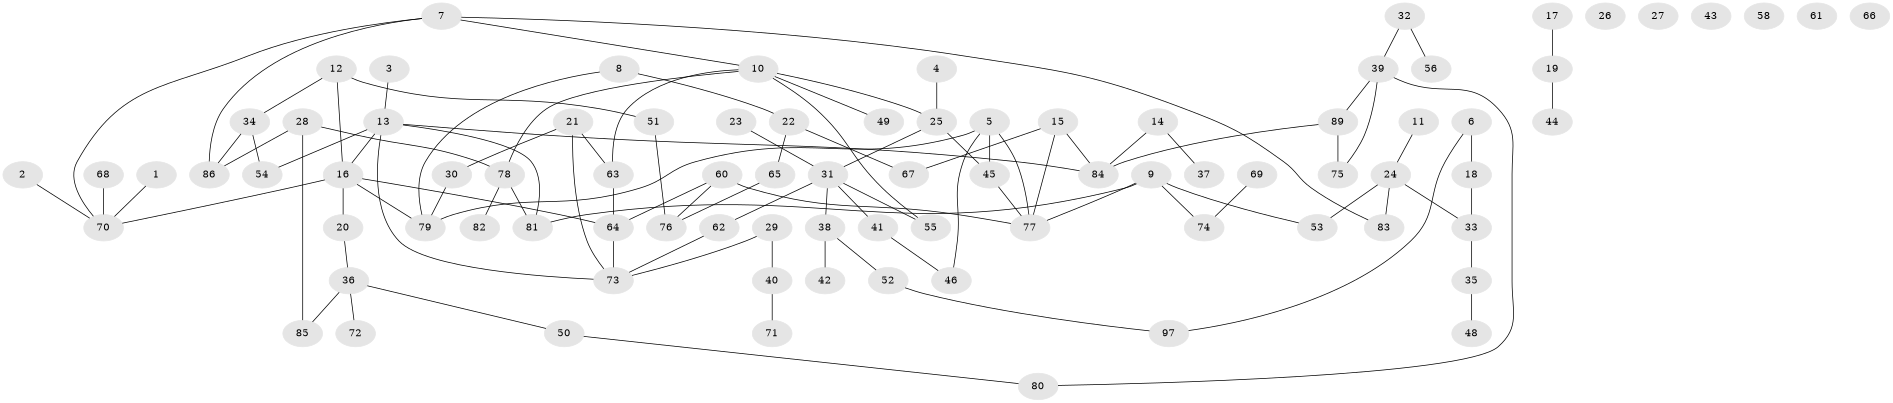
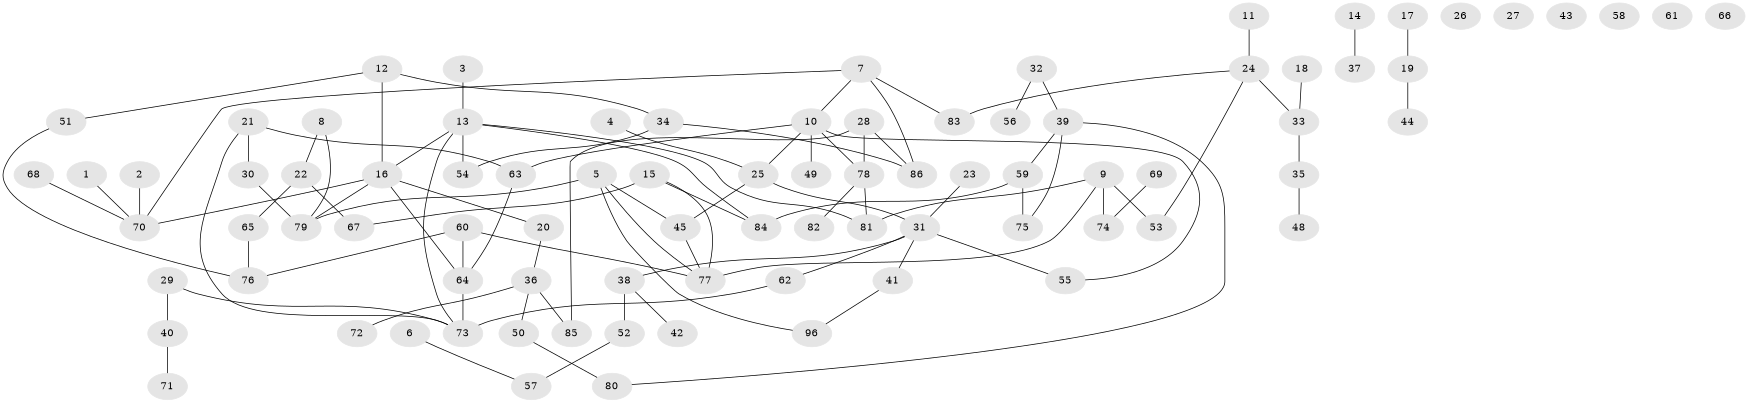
(1338, 122) -> (1023, 175)
(1128, 148) -> none
(1472, 148) -> none
(951, 281) -> (812, 334)
(1169, 334) -> (531, 386)
